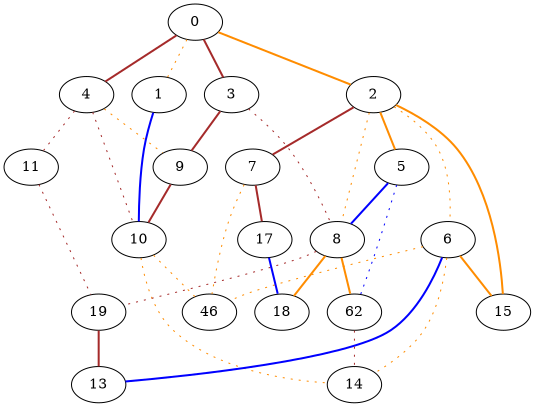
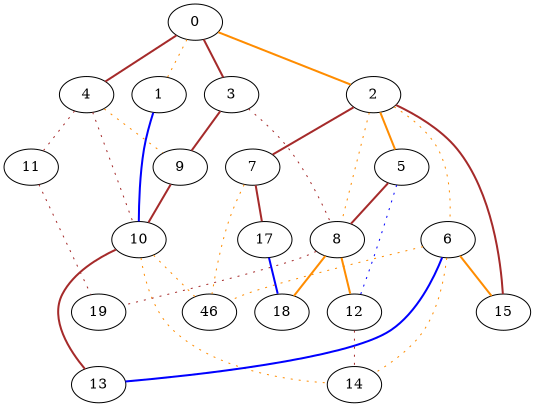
(477, 182) -> (477, 182)
(370, 203) -> (370, 203)
(354, 312) -> (354, 312)
(99, 349) -> (60, 300)
